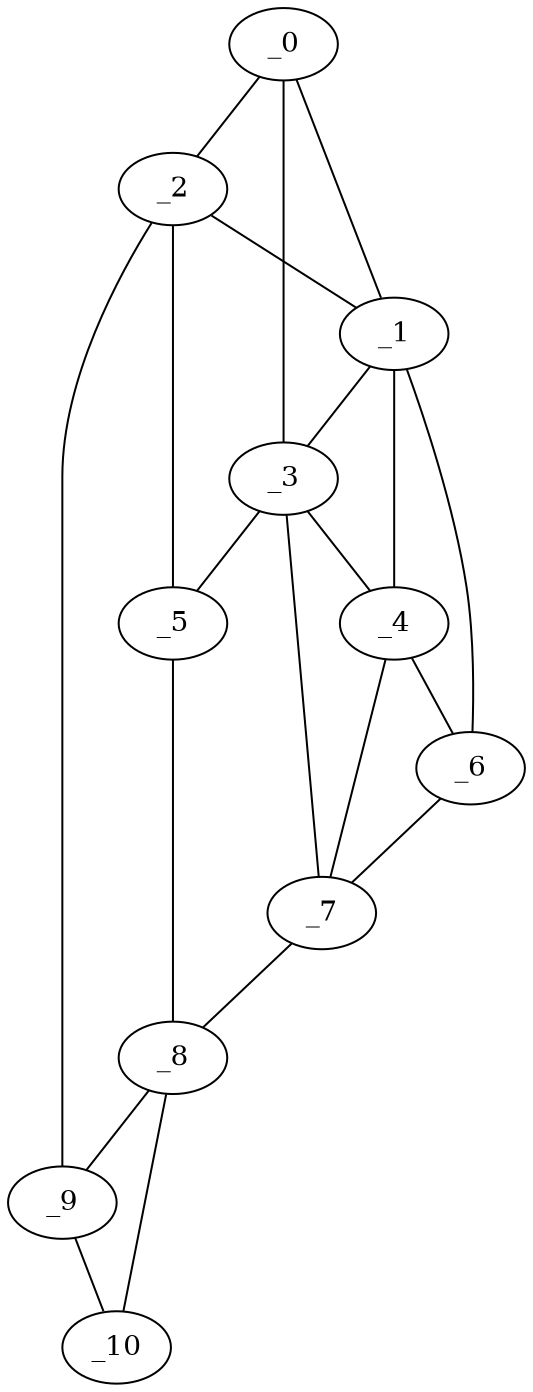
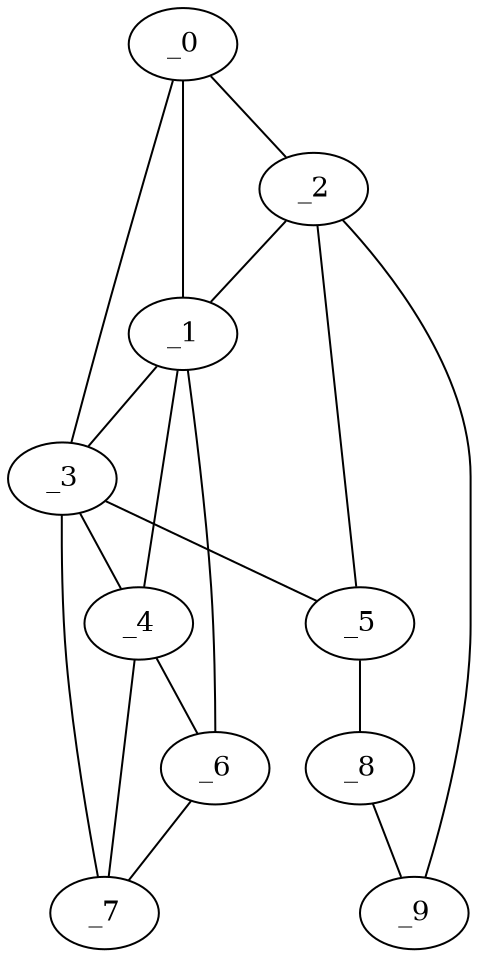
(247, 985) -> none
(117, 1347) -> none
